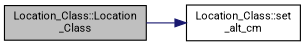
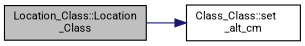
(243, 23) -> (243, 23)
